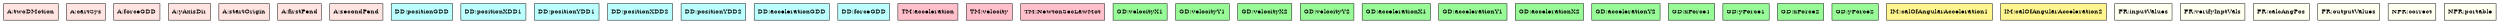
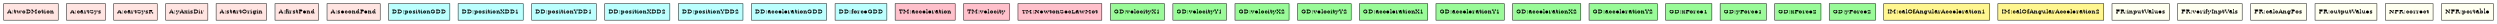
(137, 12) -> (135, 12)
